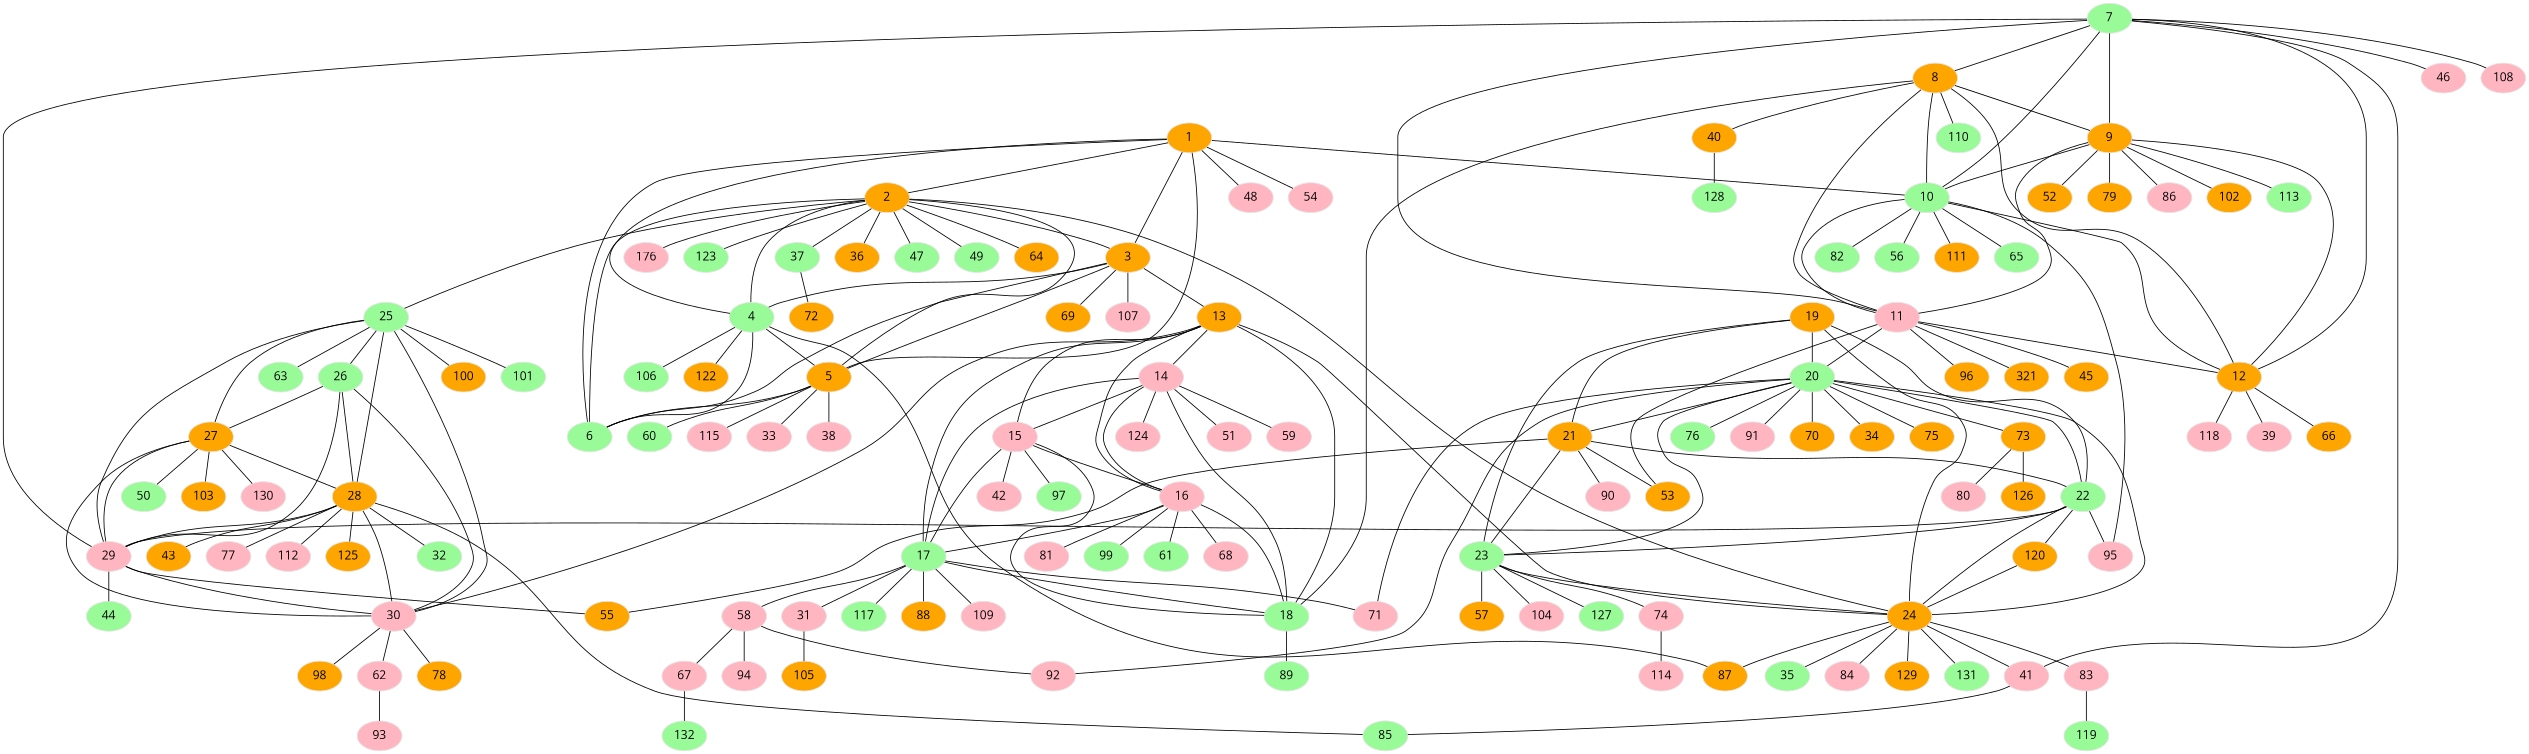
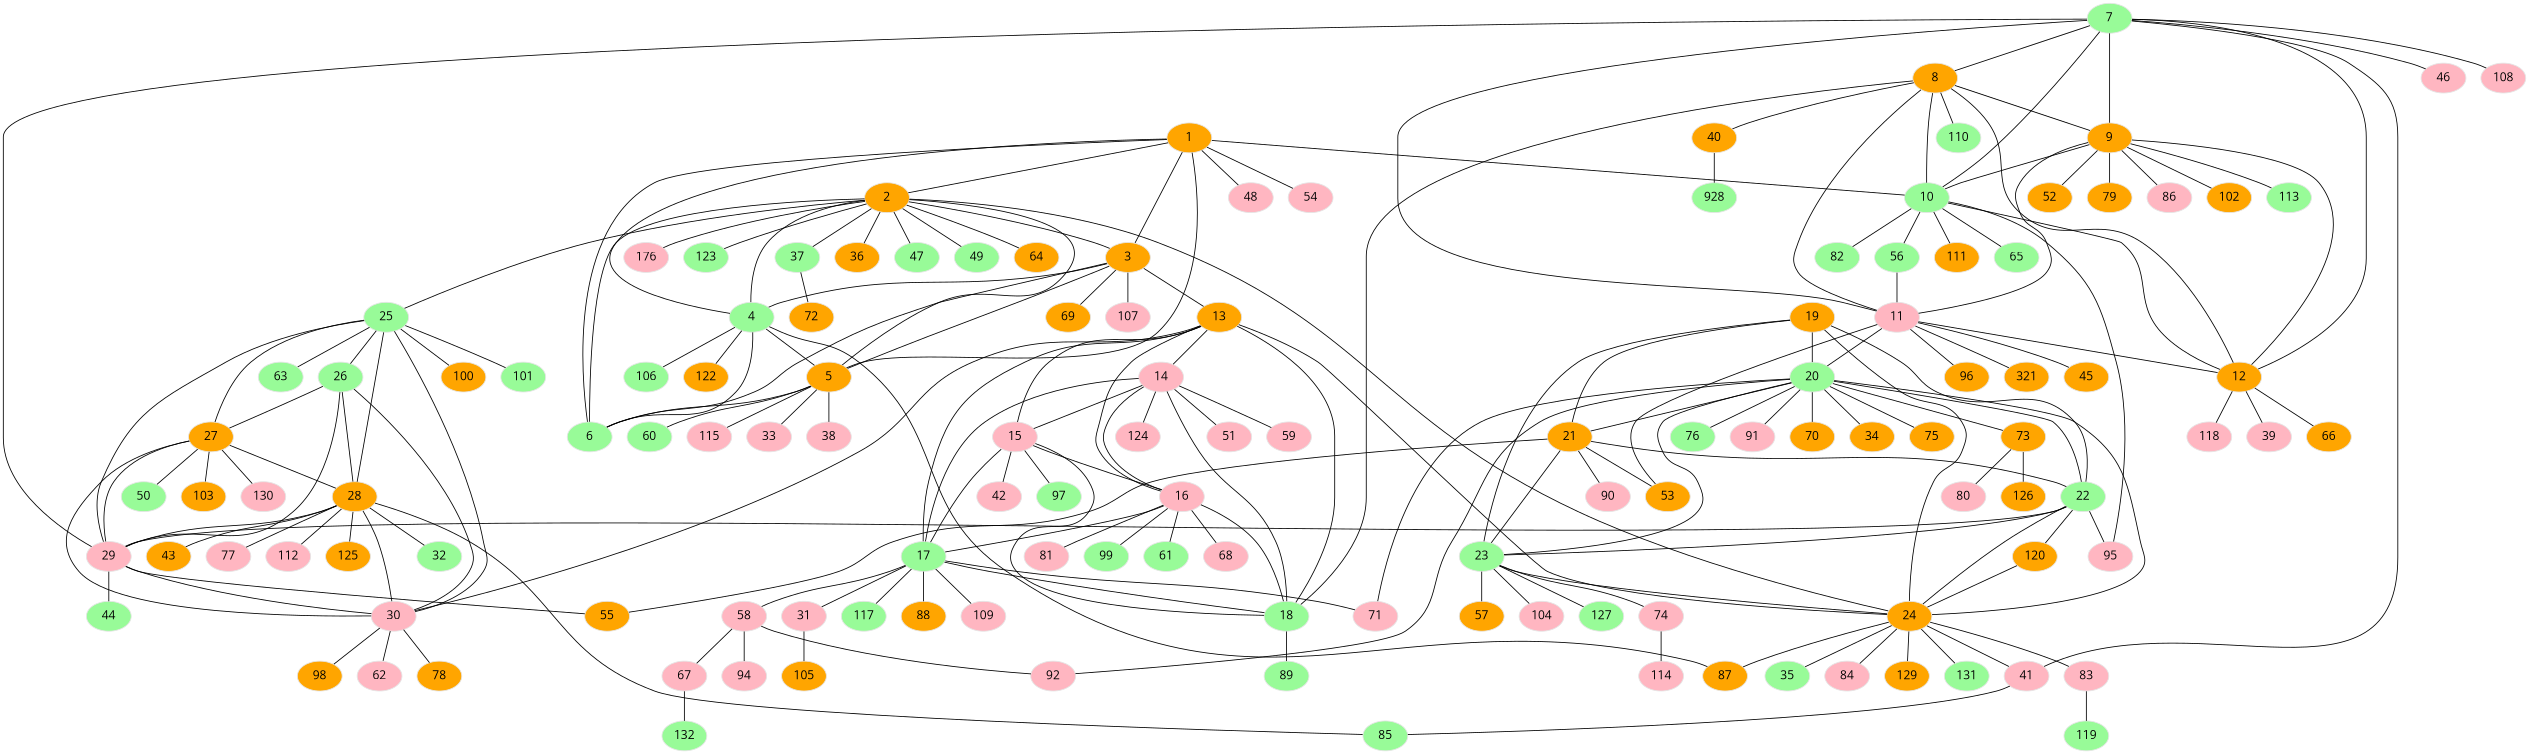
(1714, 198) -> (1714, 198)
(1806, 244) -> (1897, 287)
(380, 736) -> none
